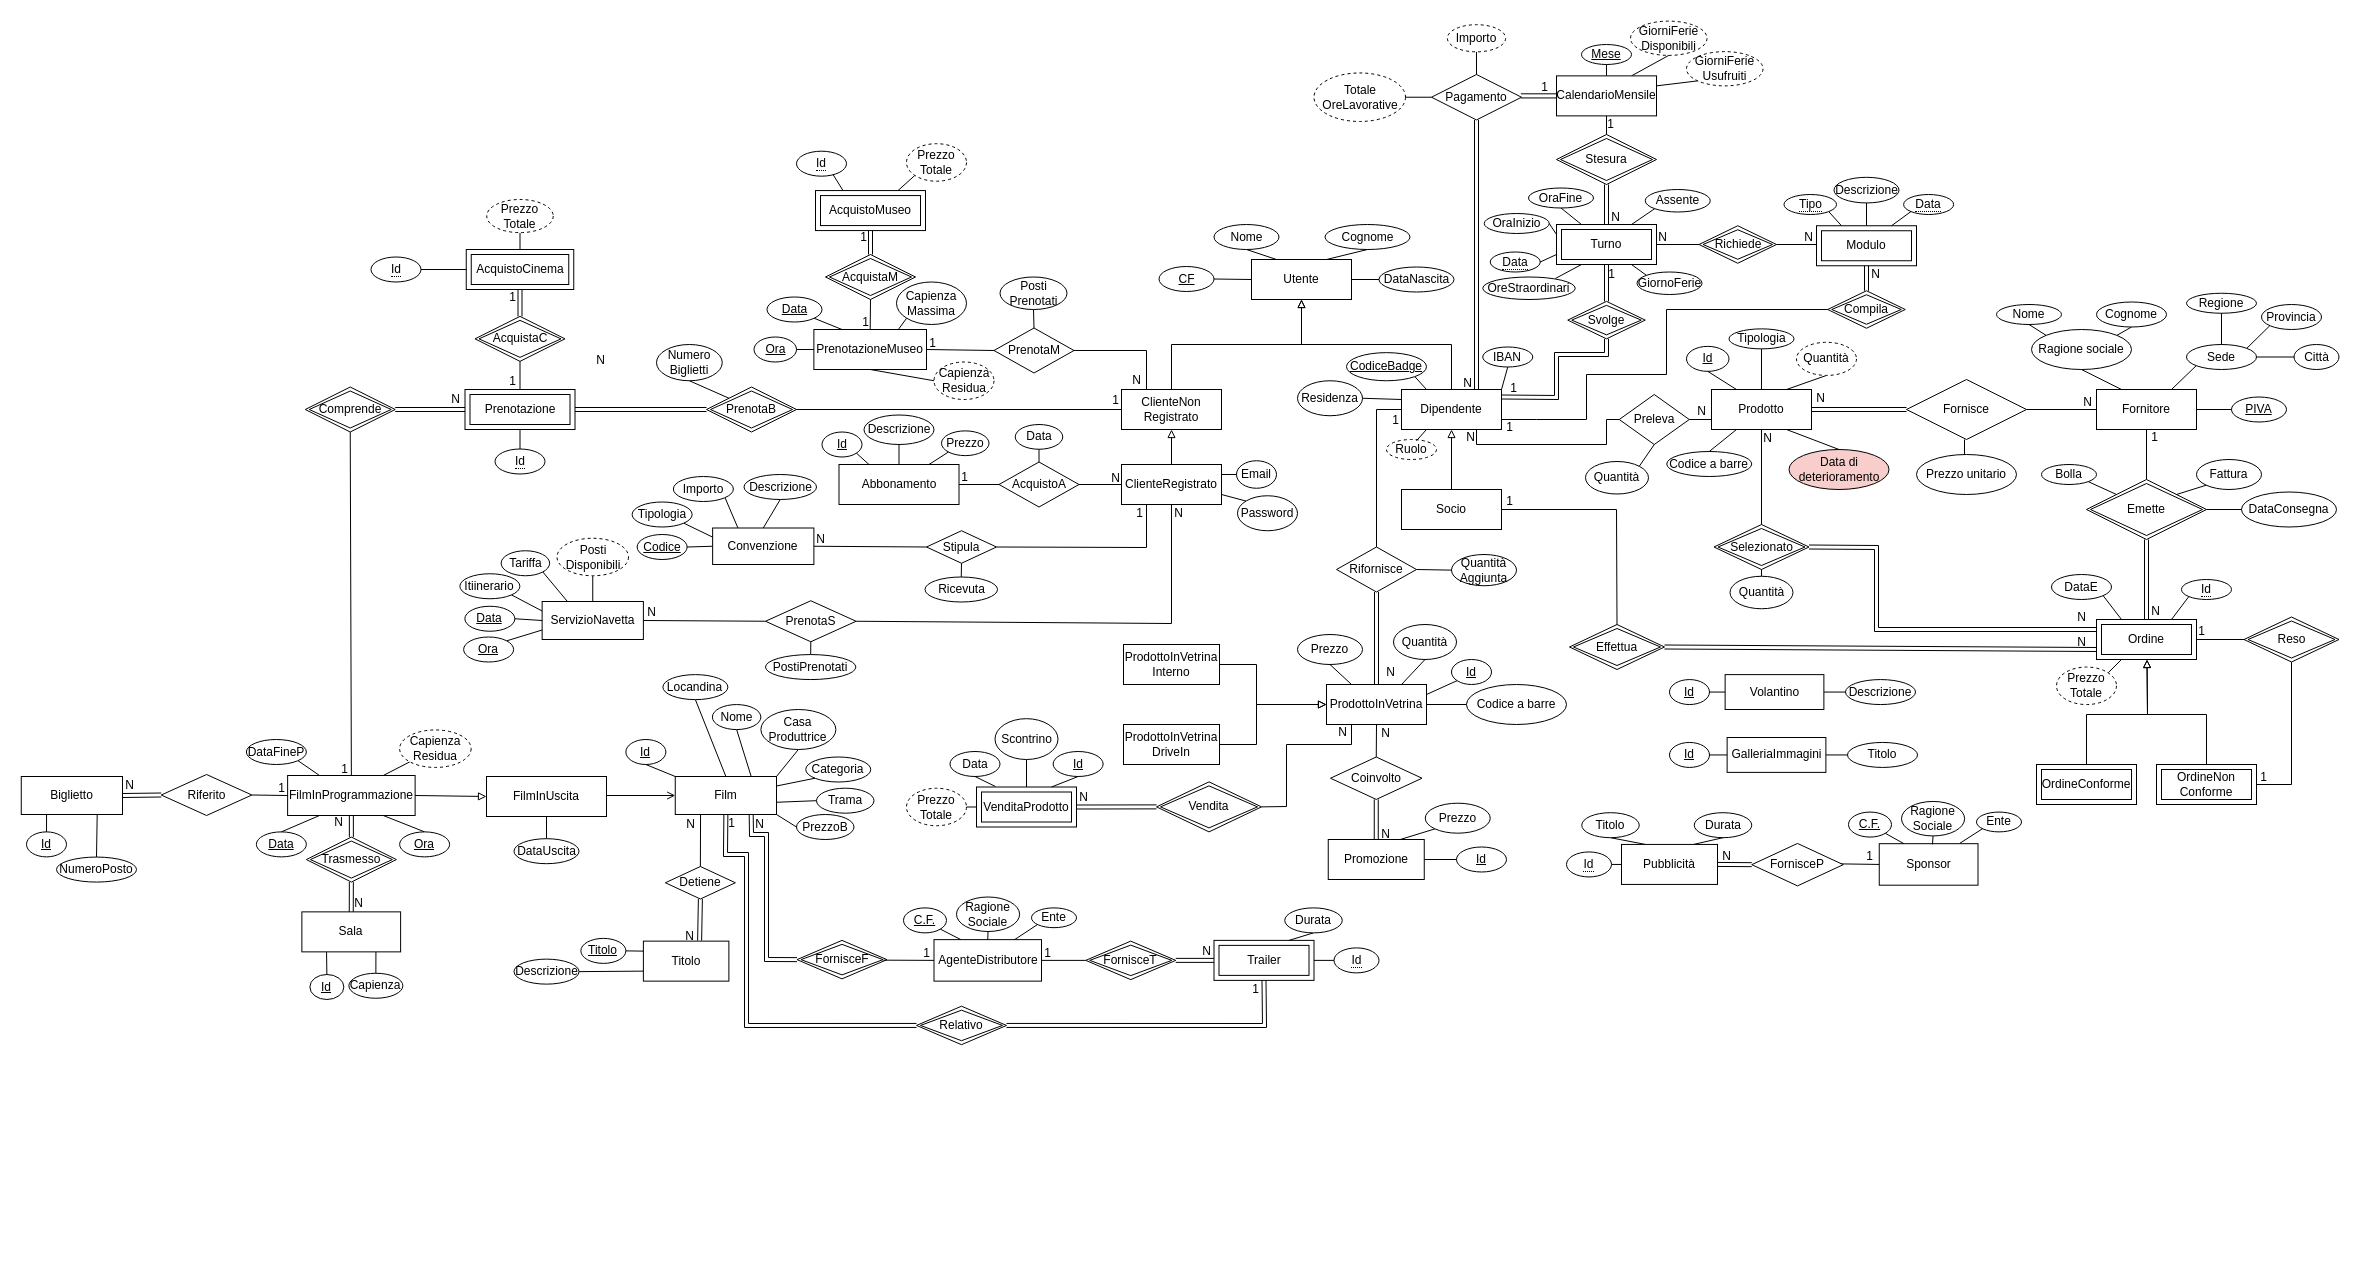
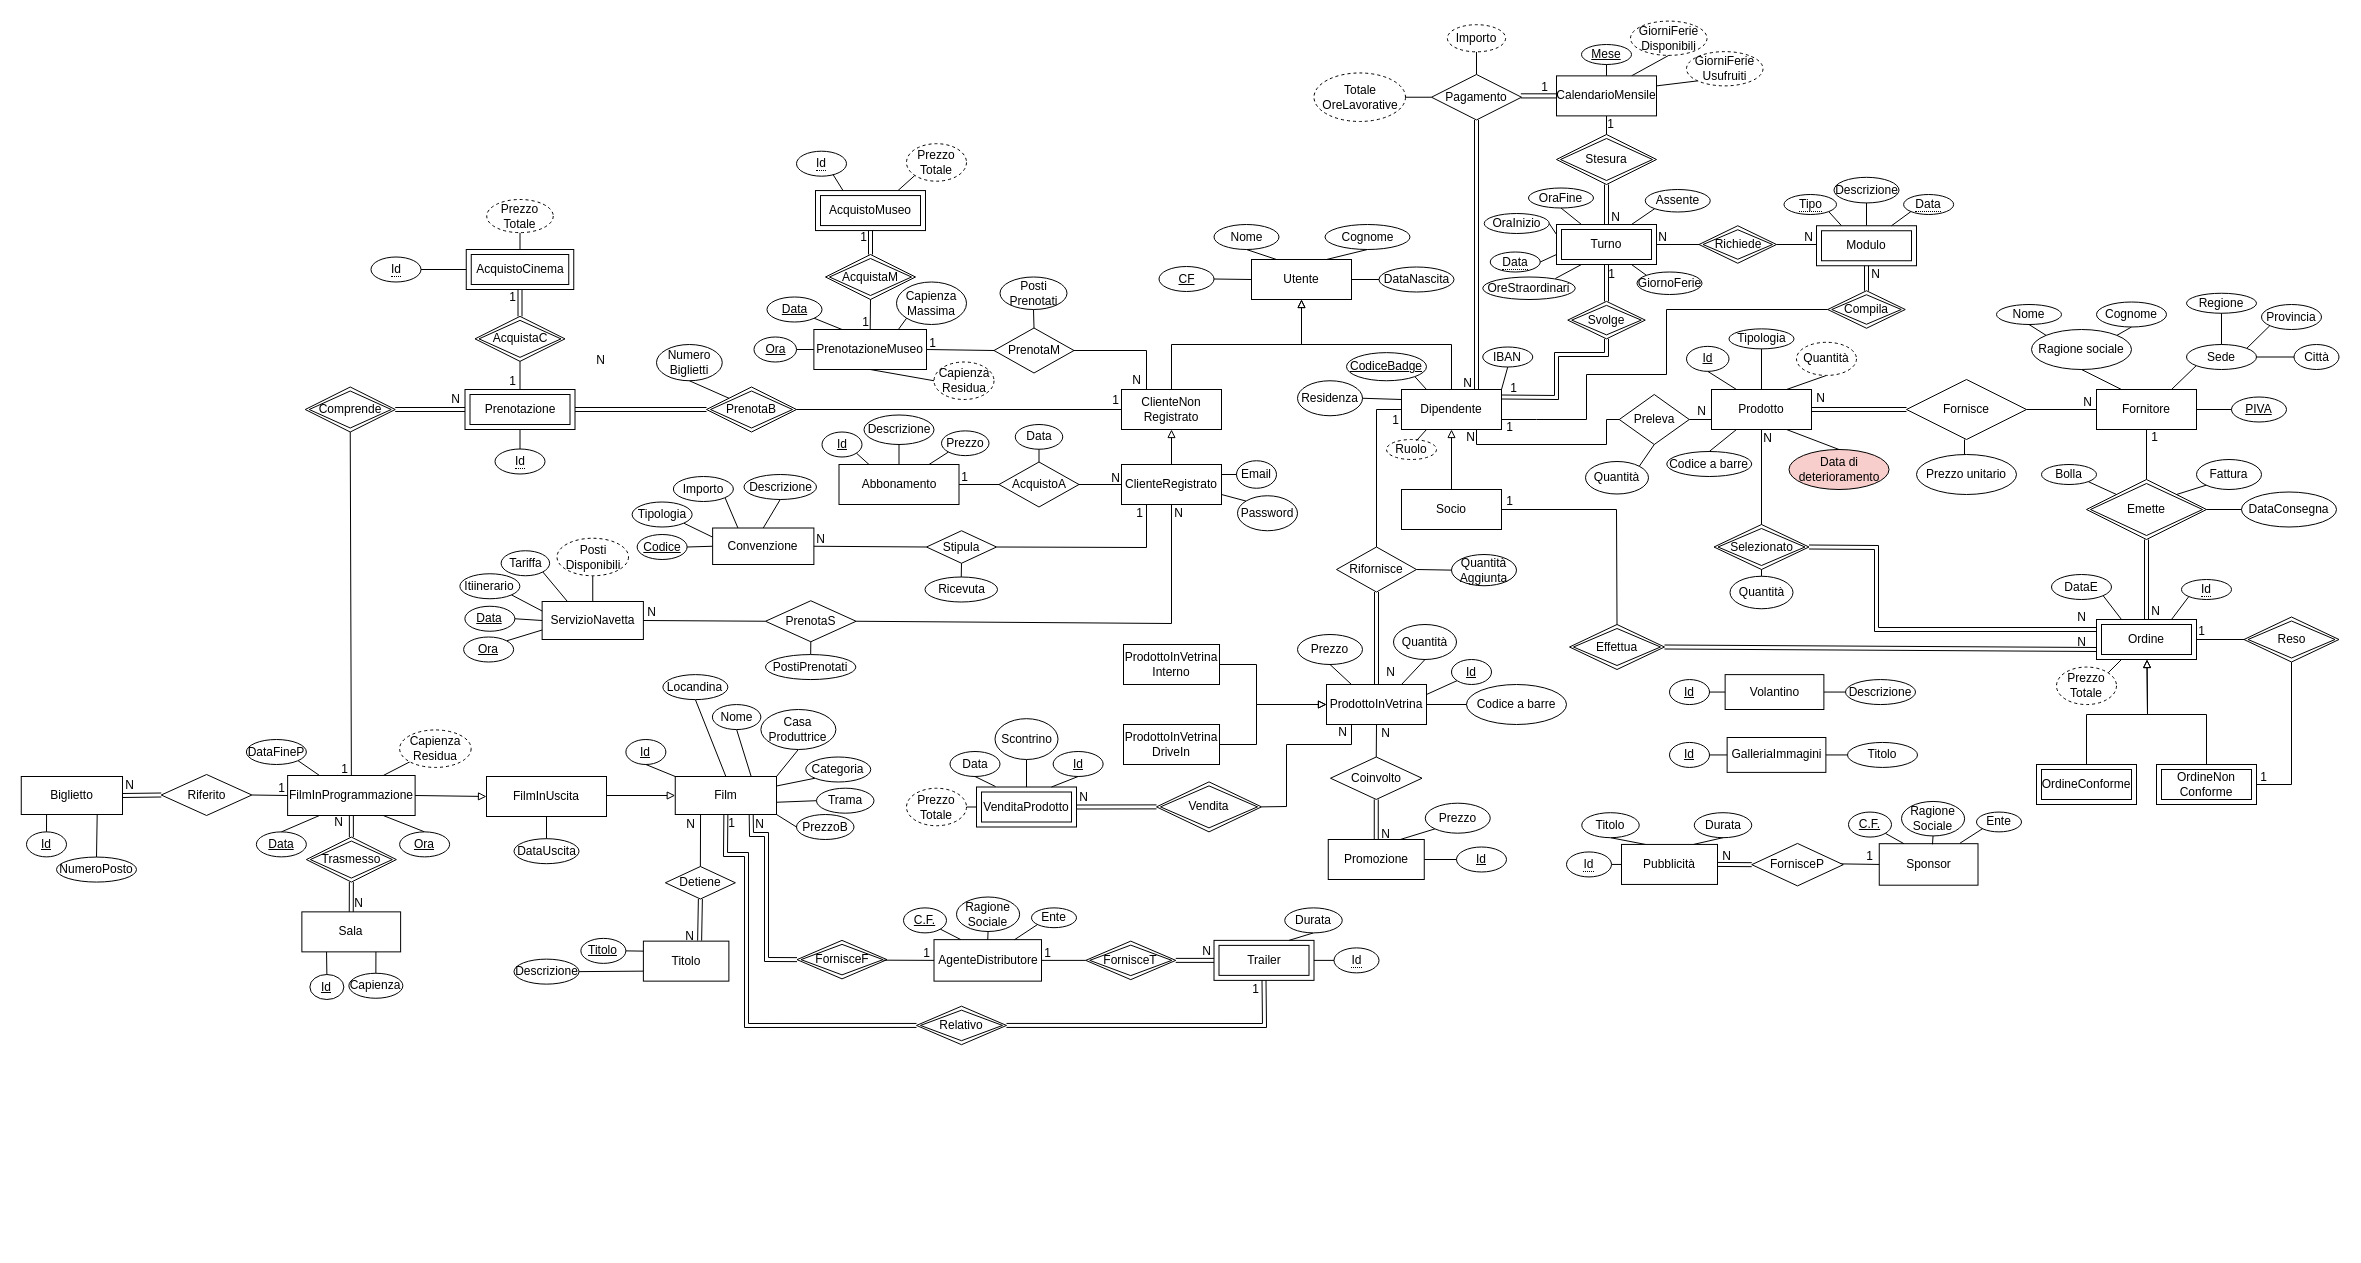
(669, 796) -> (666, 796)
